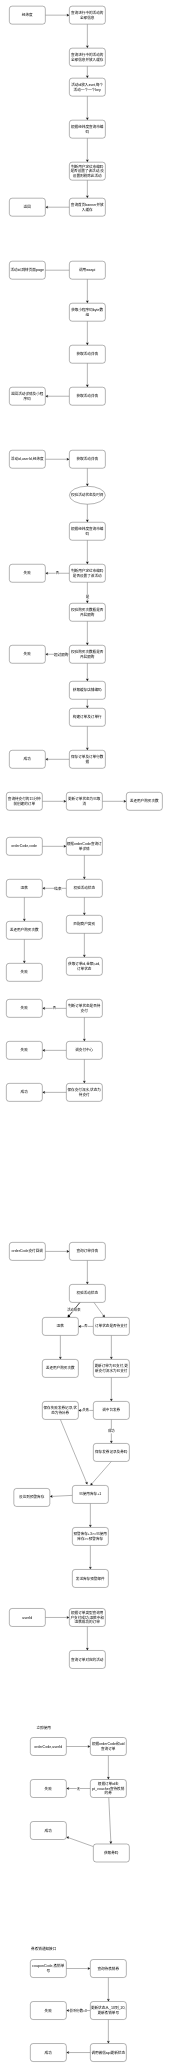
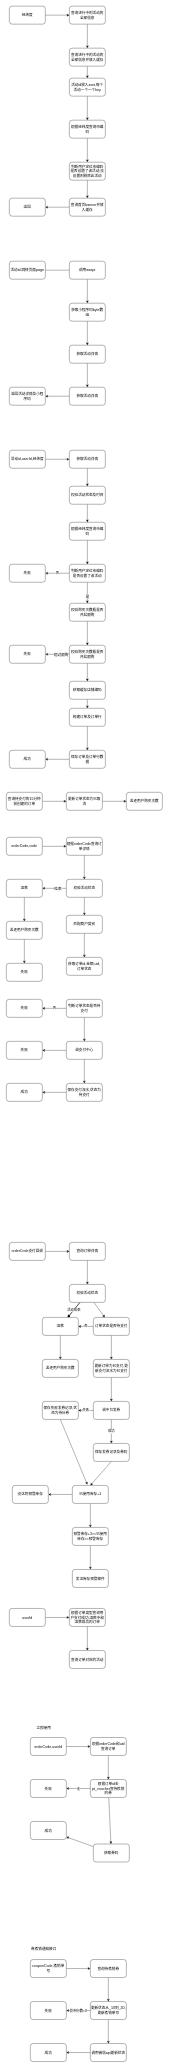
(87, 495) -> (87, 495)
(32, 1497) -> (30, 1494)
